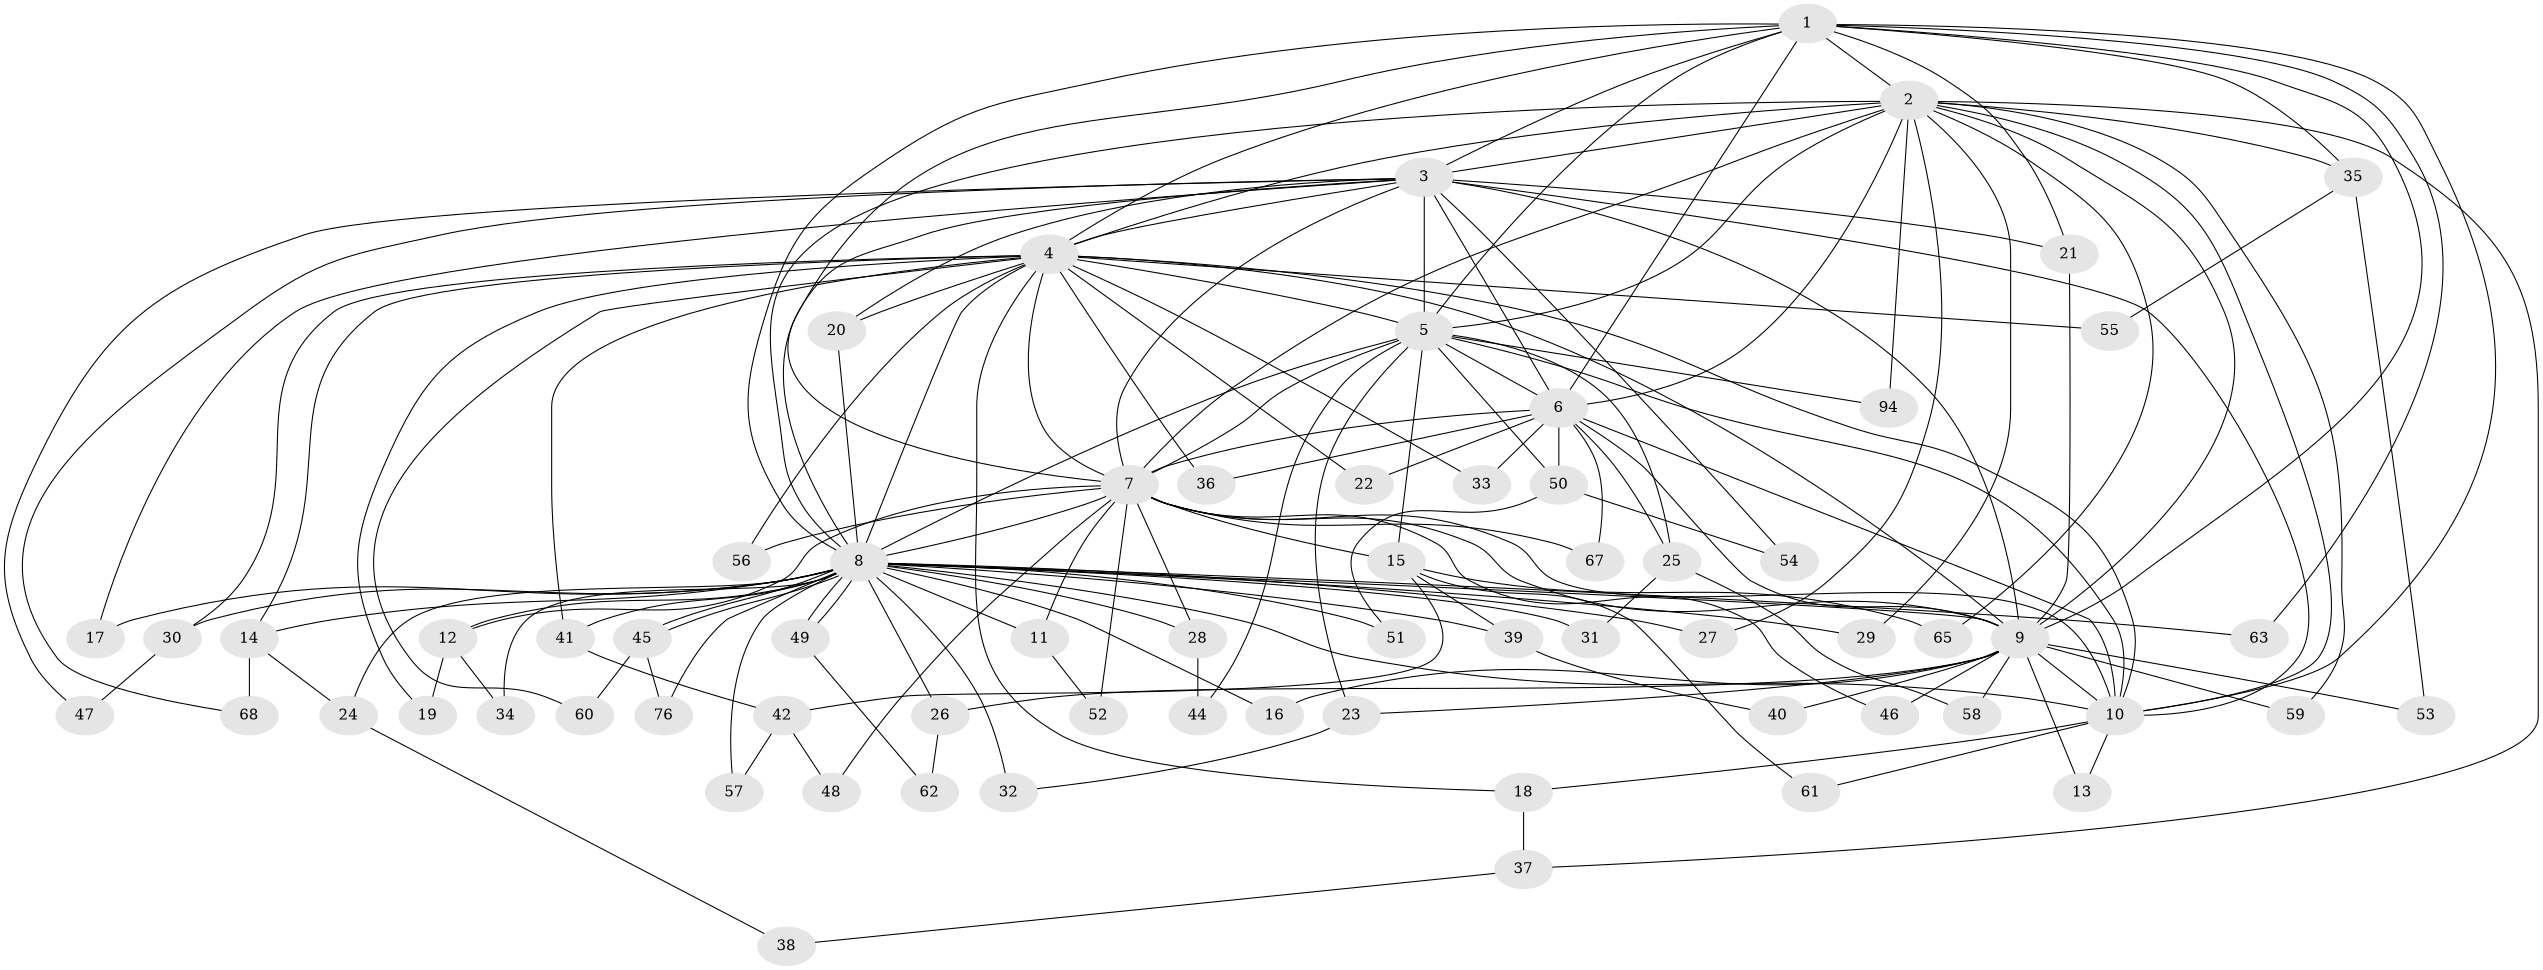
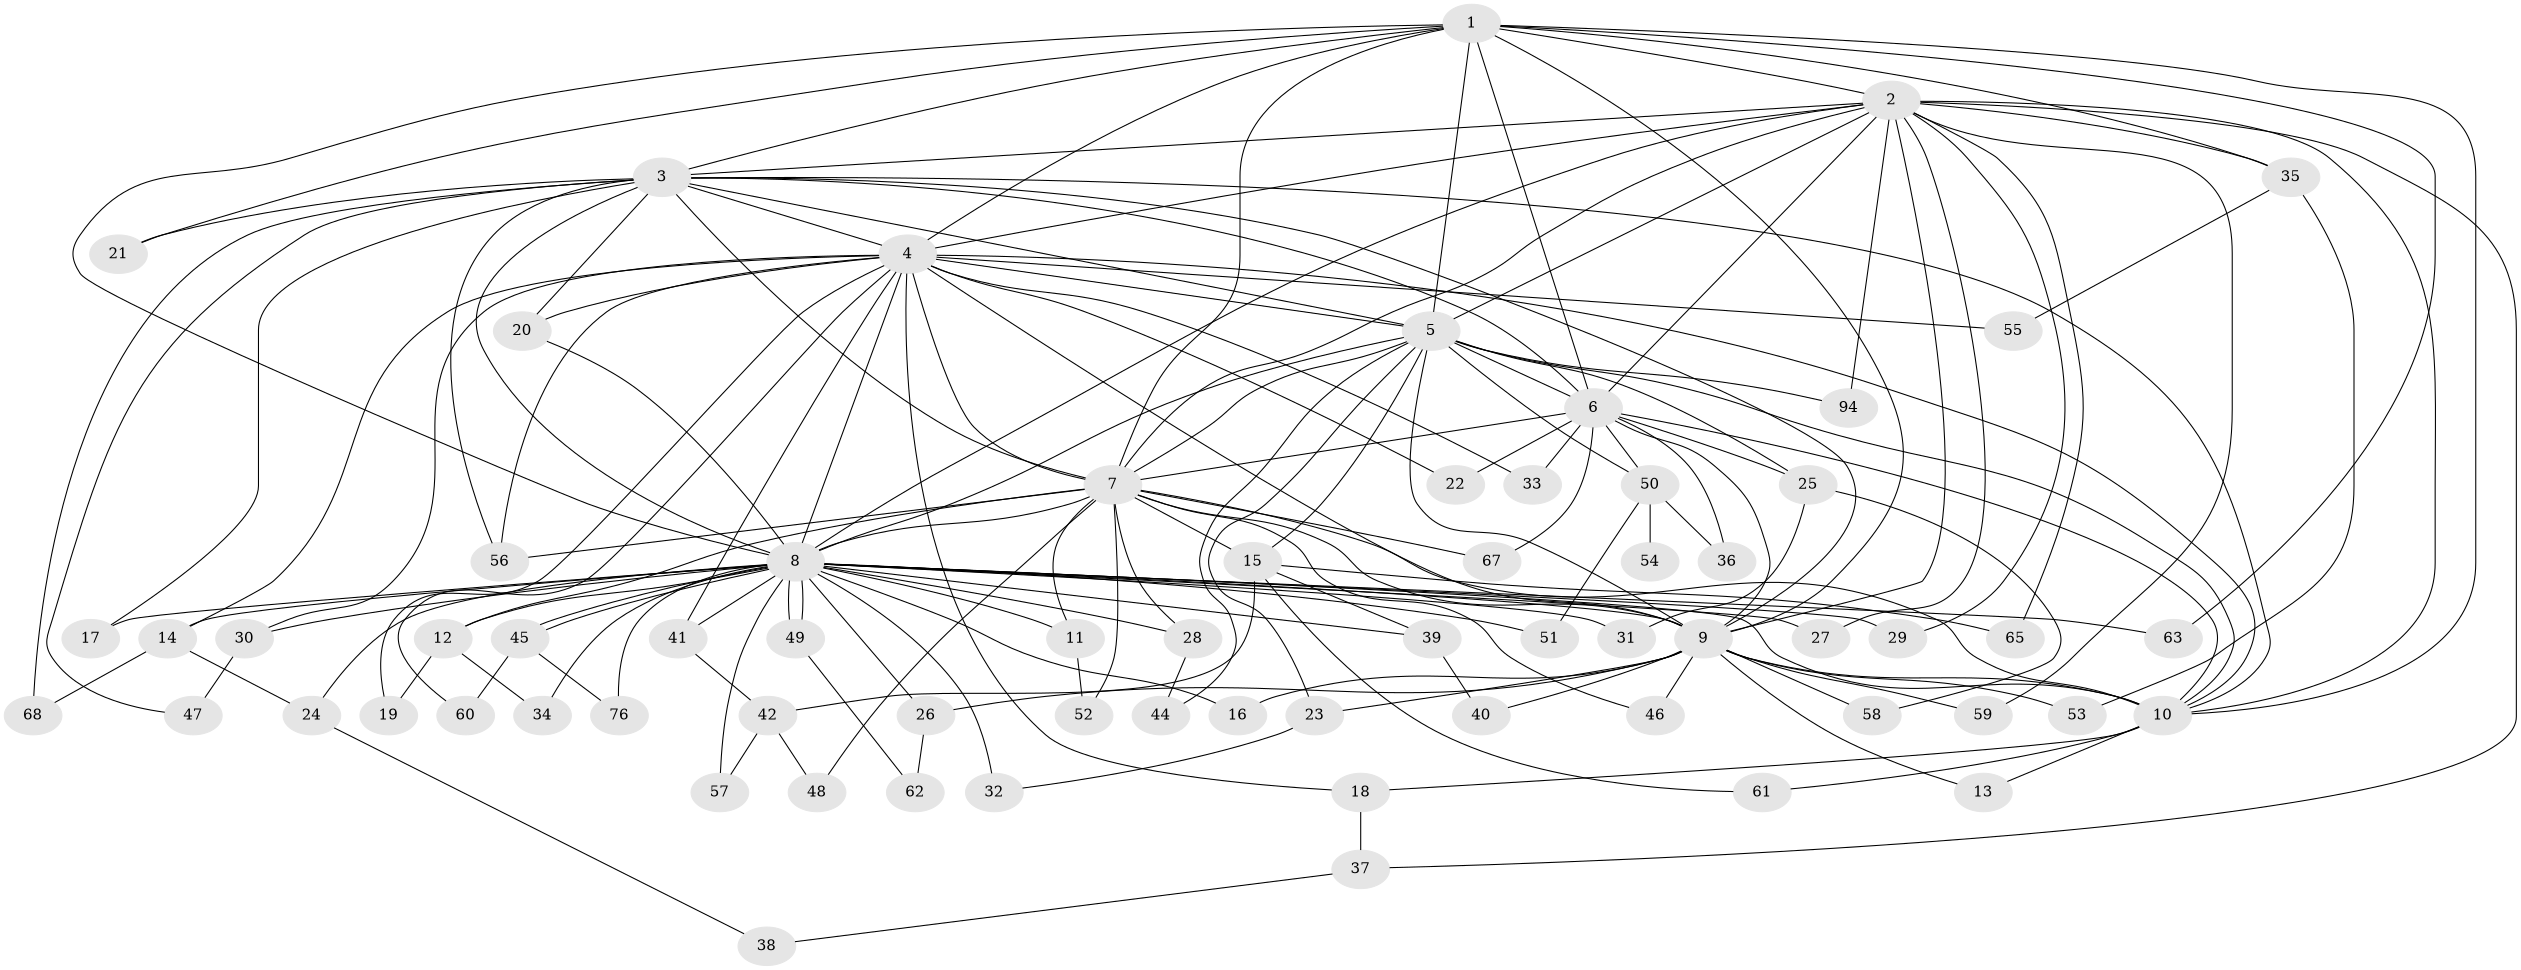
(1586, 340) -> (459, 299)
(1126, 371) -> (1688, 523)
(2070, 453) -> (1478, 532)
